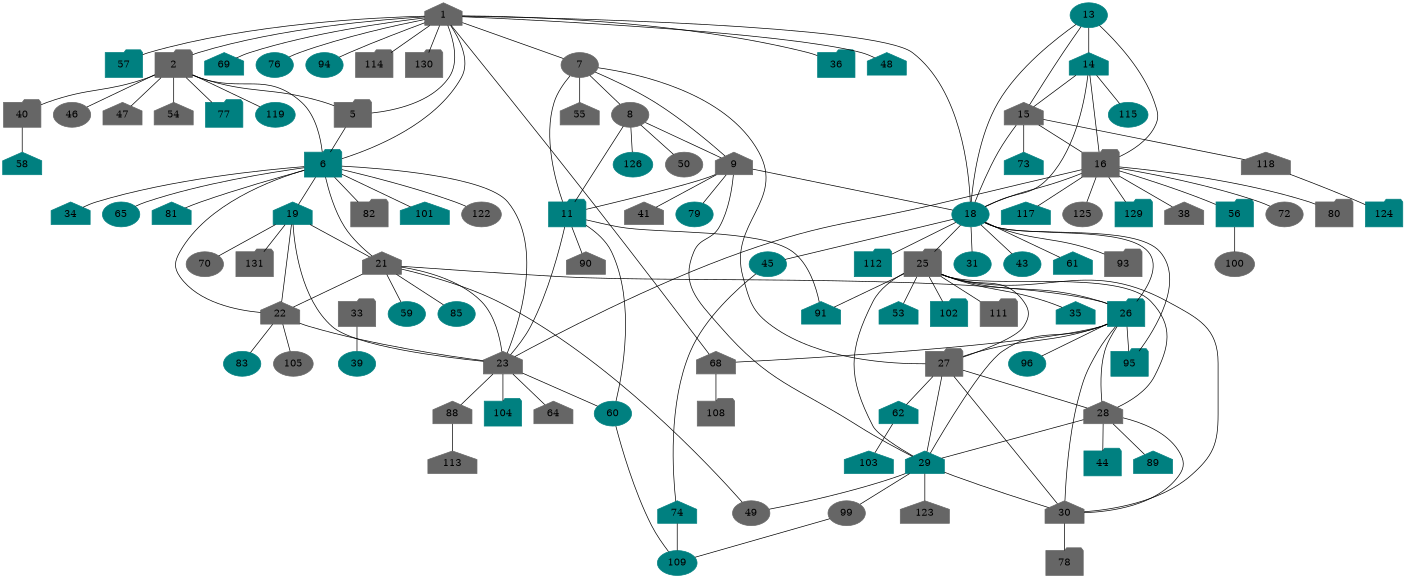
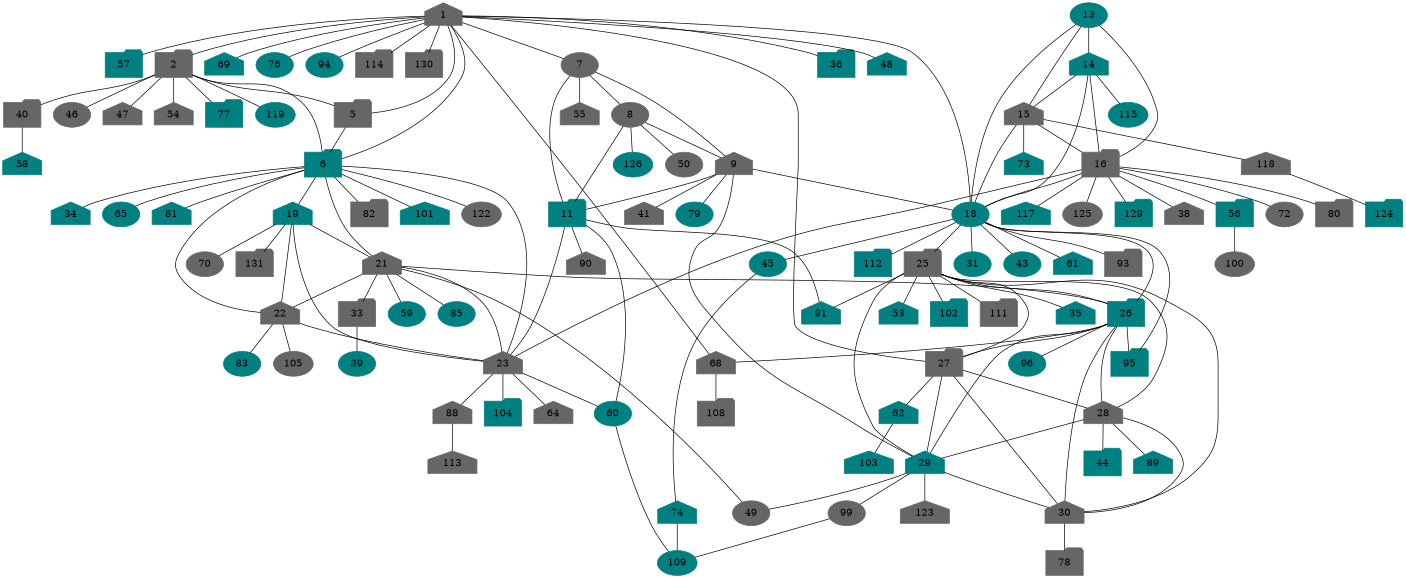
(748, 229) -> (795, 108)
none -> (370, 288)
